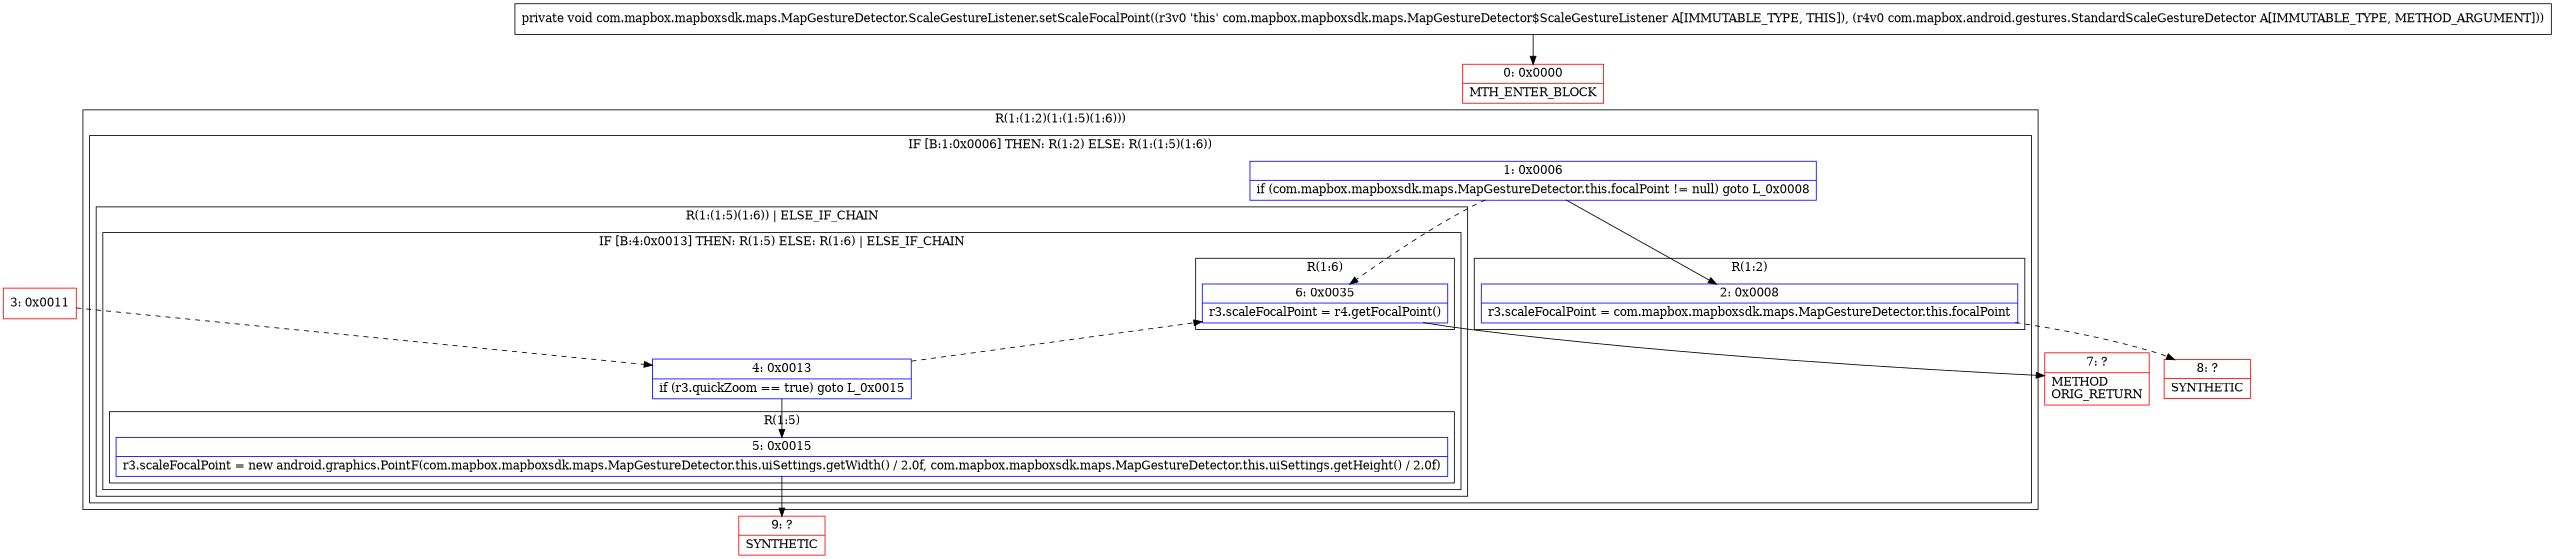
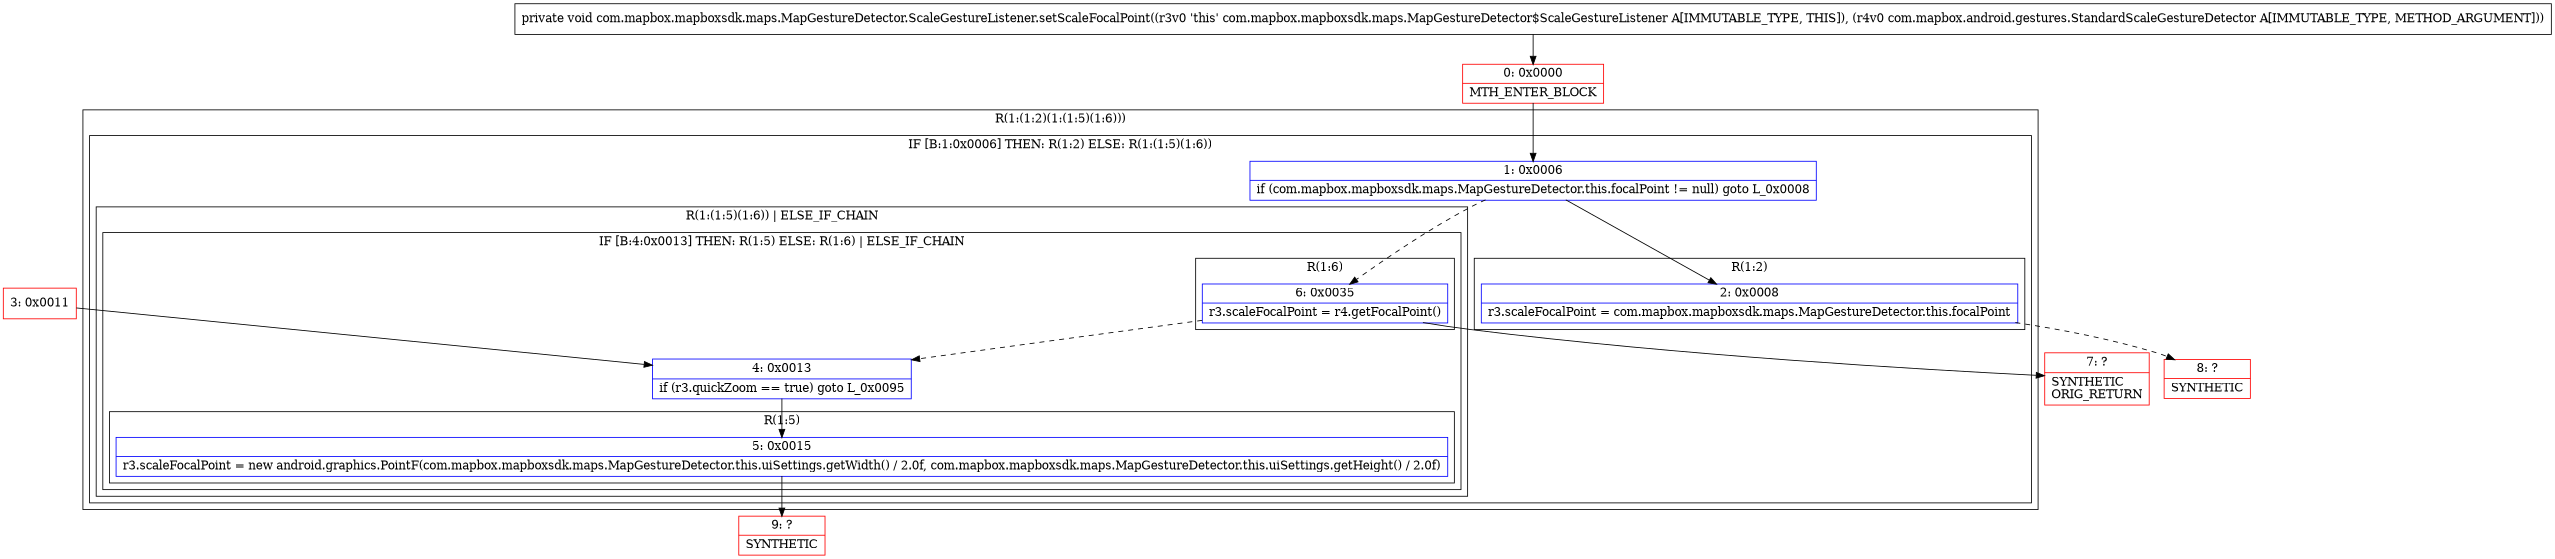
none -> (1533, 128)
(360, 336) -> (360, 336)
(1053, 342) -> (1061, 339)
(2080, 382) -> (2088, 382)
(782, 388) -> (782, 388)
